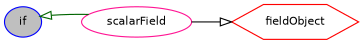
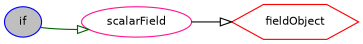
(70, 14) -> (59, 29)
